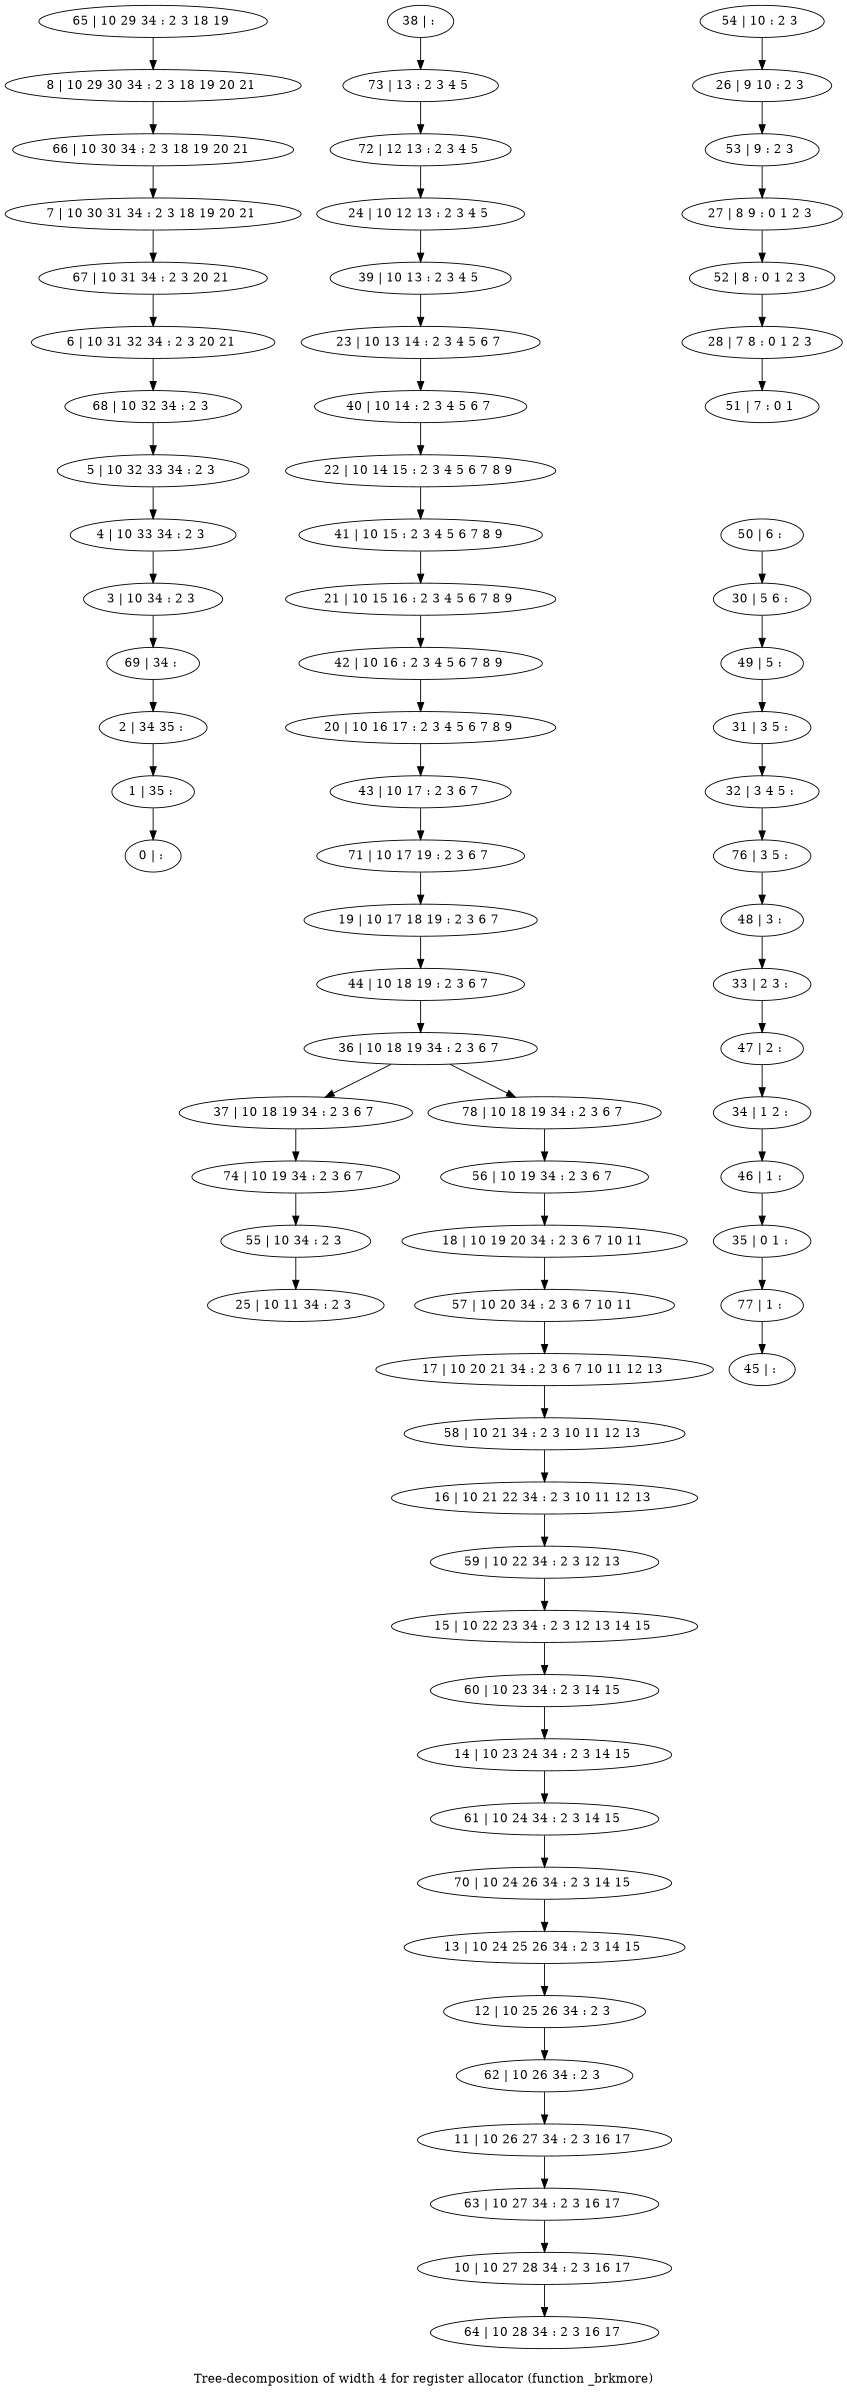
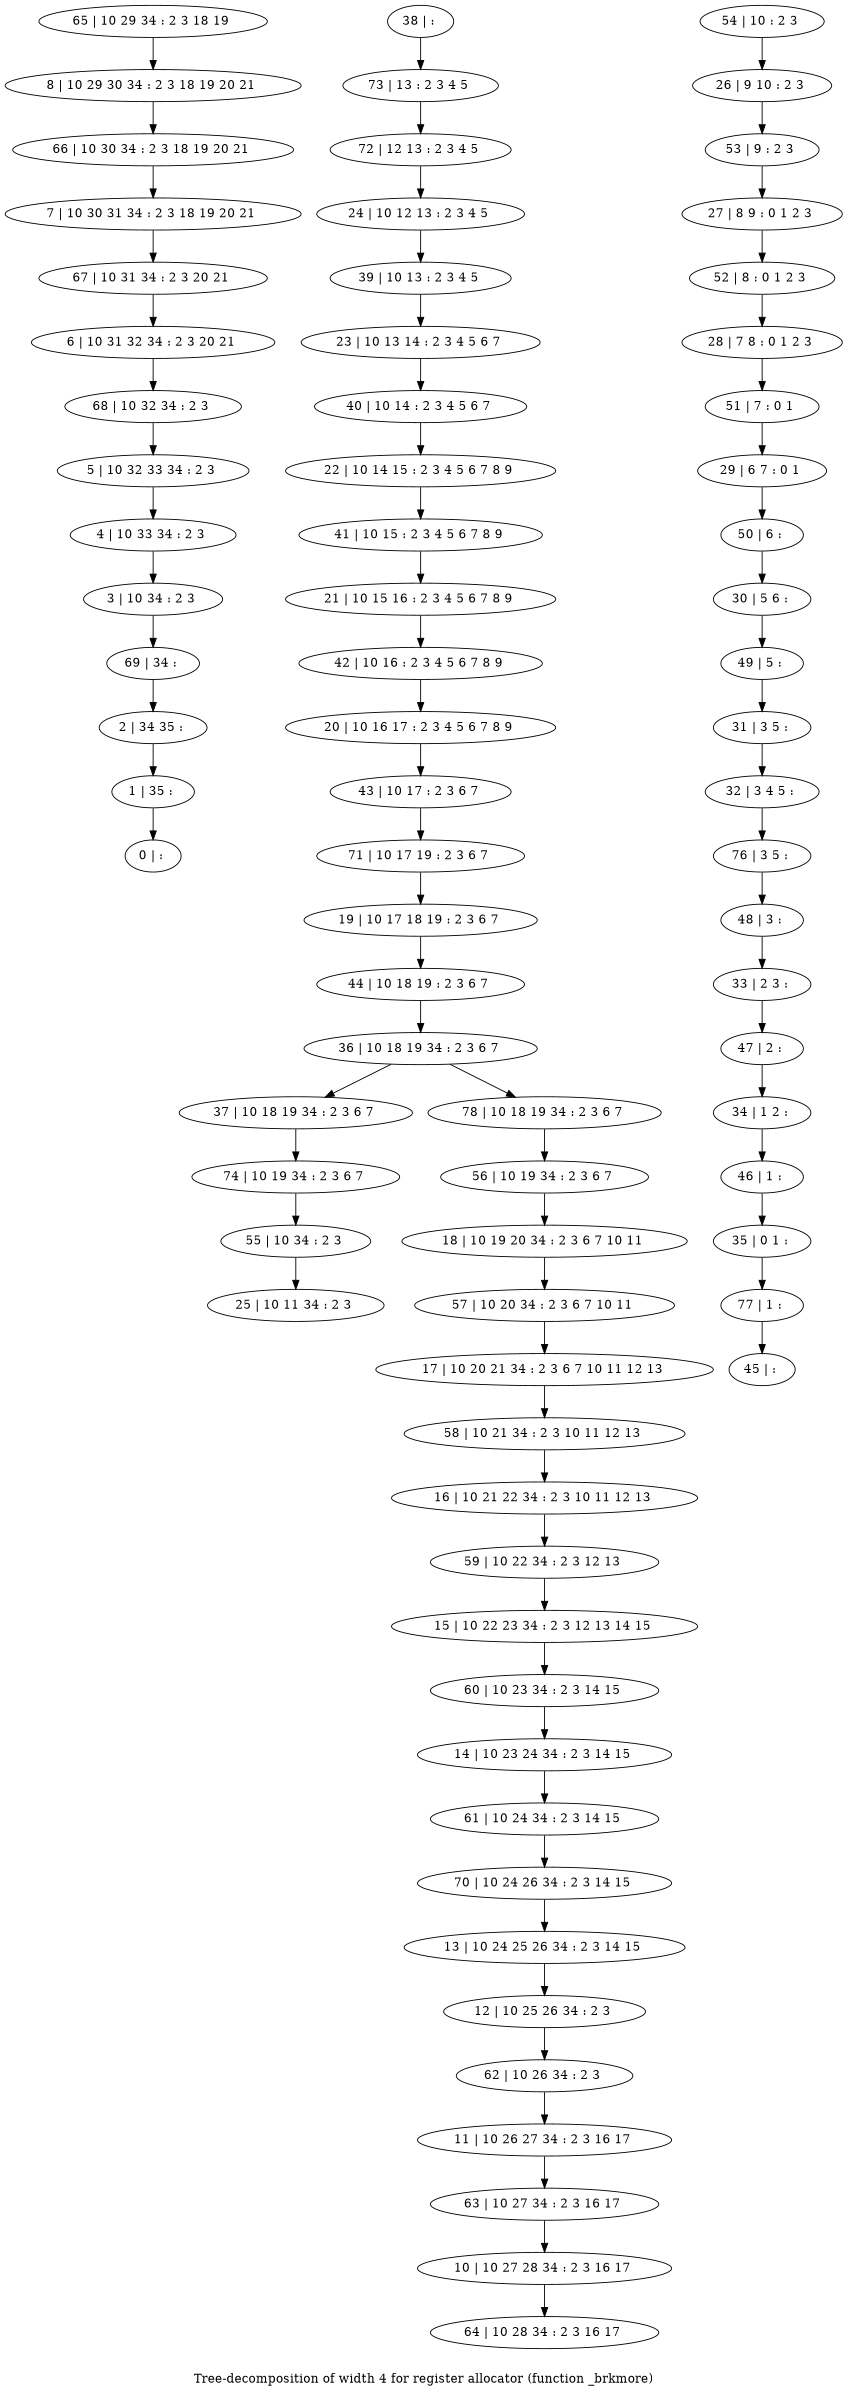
none -> (762, 471)
